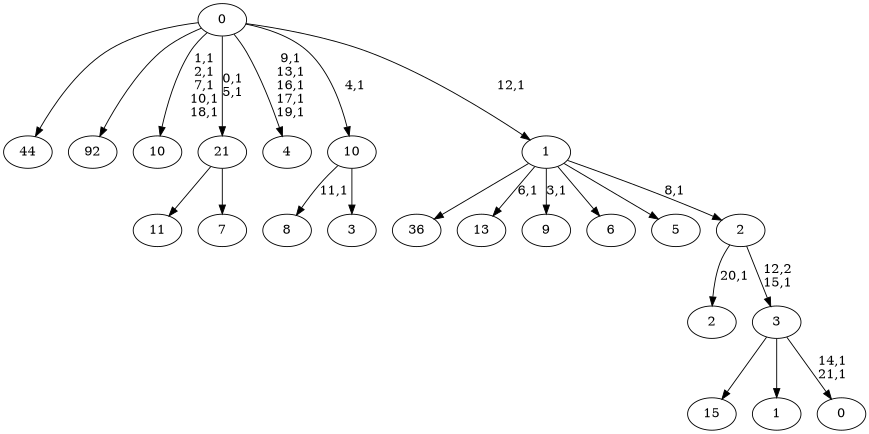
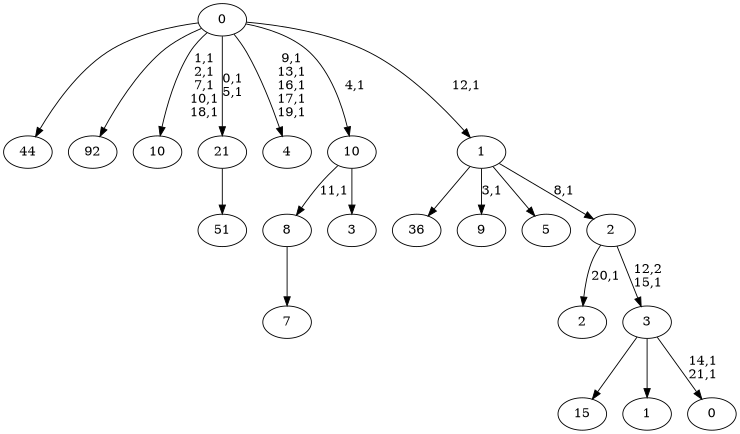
(222, 187) -> (287, 272)
(157, 230) -> (222, 230)
(481, 230) -> none
(611, 230) -> none
